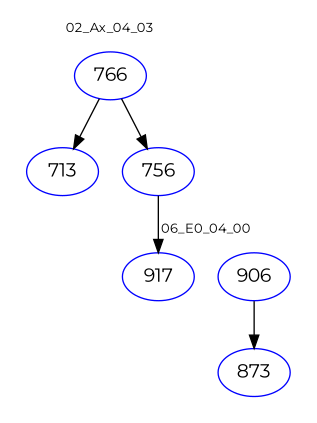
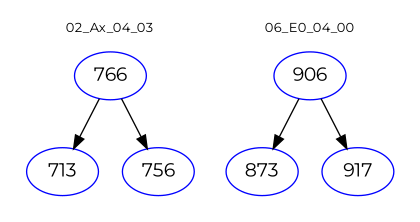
(158, 225) -> (331, 118)
